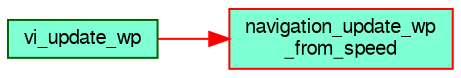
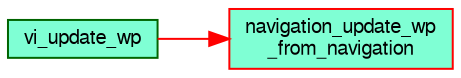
(341, 39) -> (341, 39)
